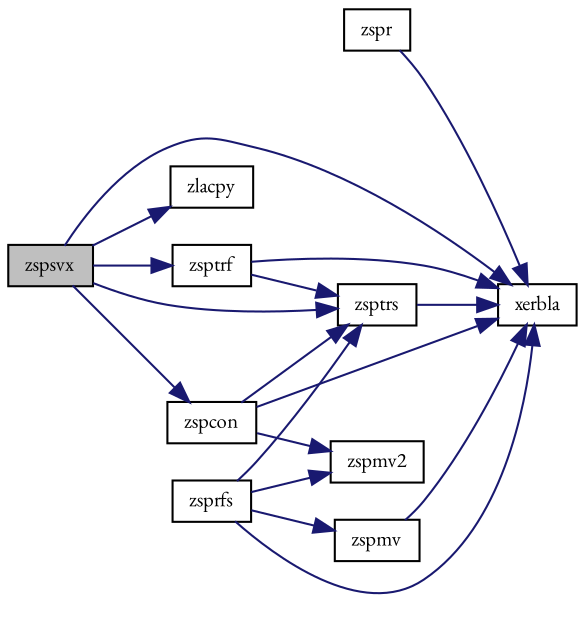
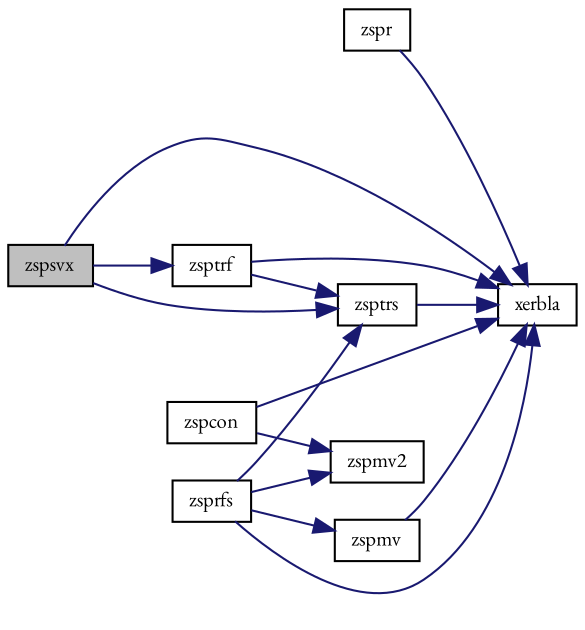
(212, 187) -> none
(124, 336) -> none
(286, 370) -> none
